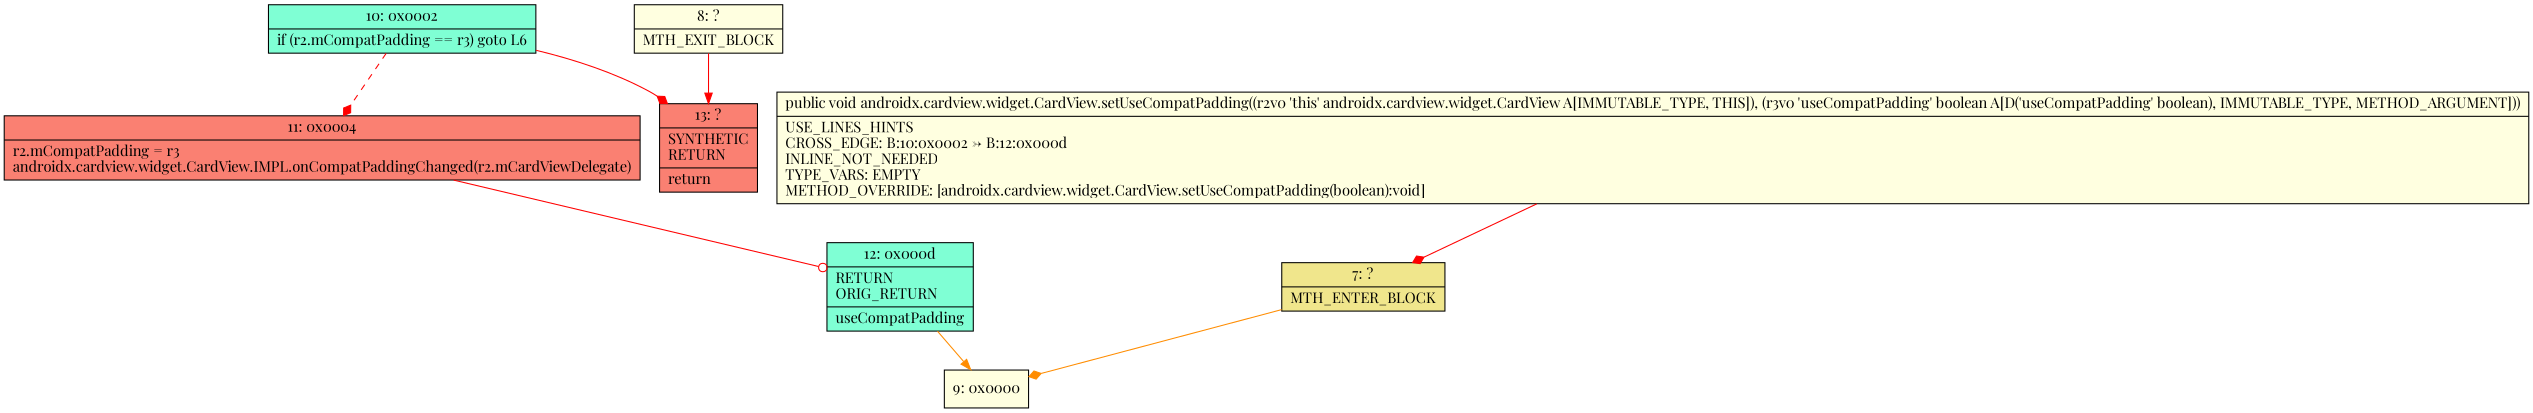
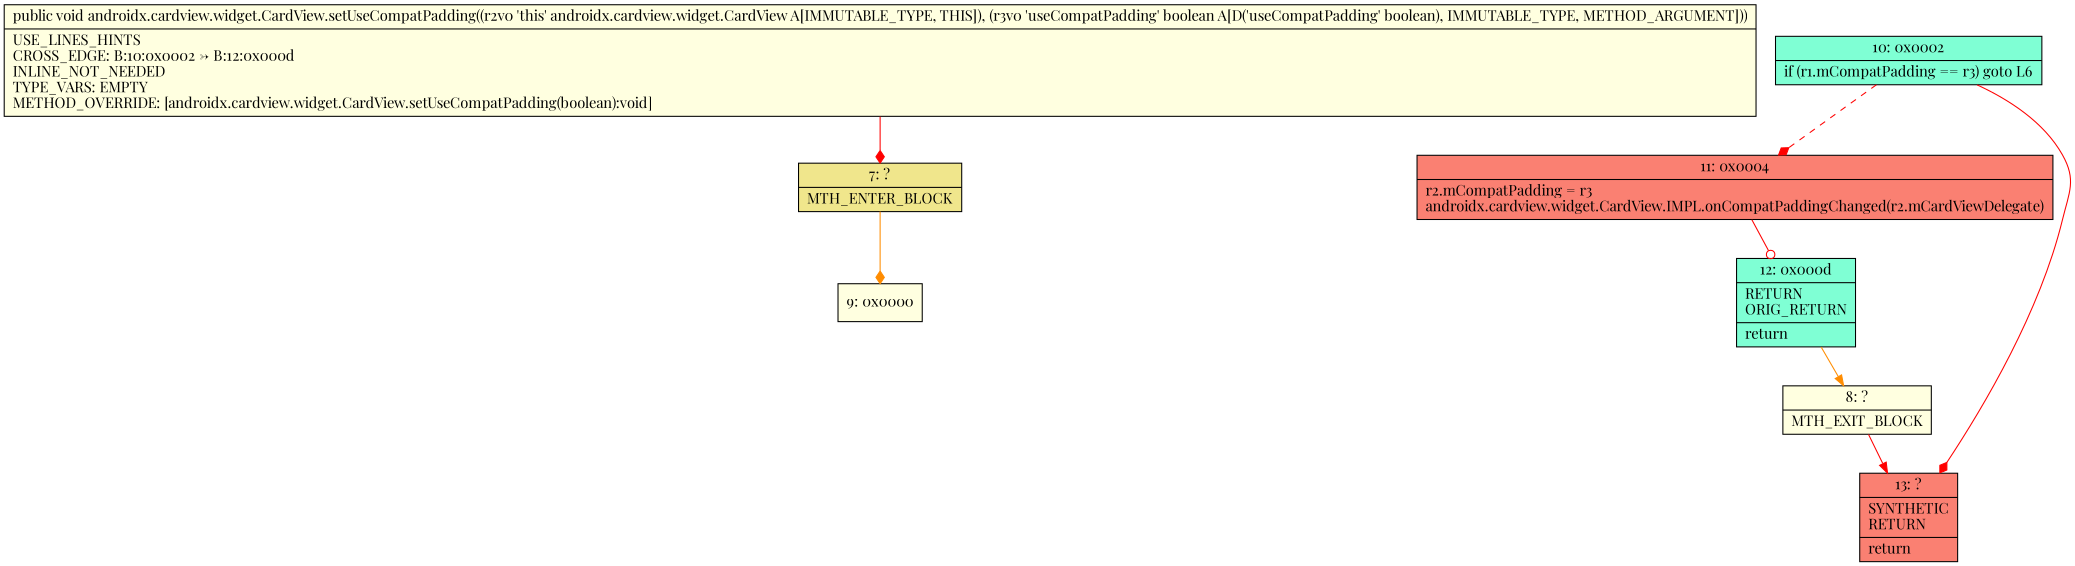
(402, 41) -> (1909, 72)
(900, 318) -> (1767, 334)
(951, 346) -> (1830, 362)
